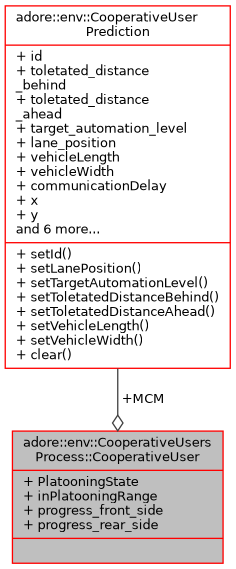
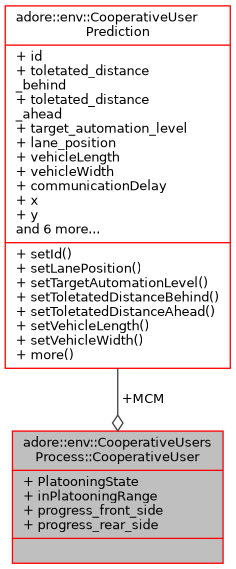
(44, 355) -> (45, 355)
